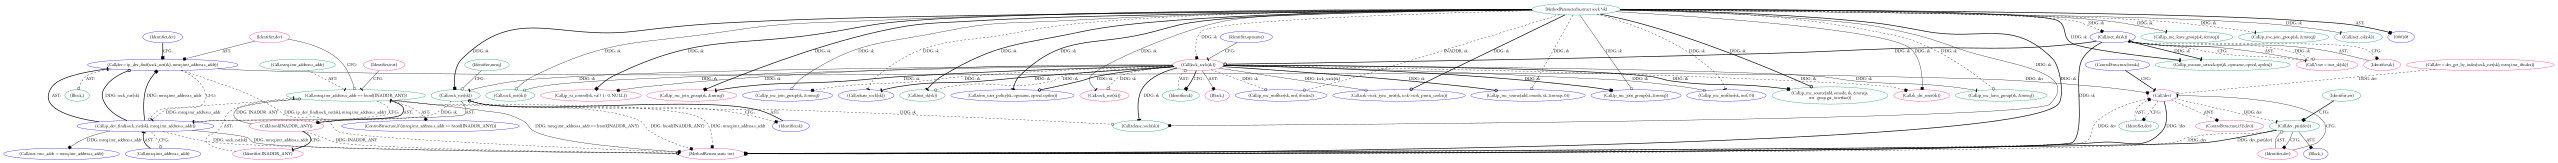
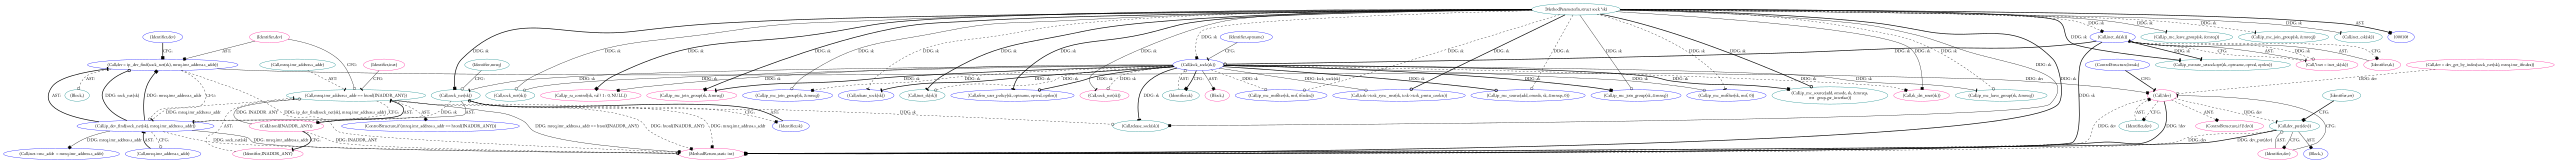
(1456, 51) -> (1456, 51)
(1198, 65) -> (1198, 65)
